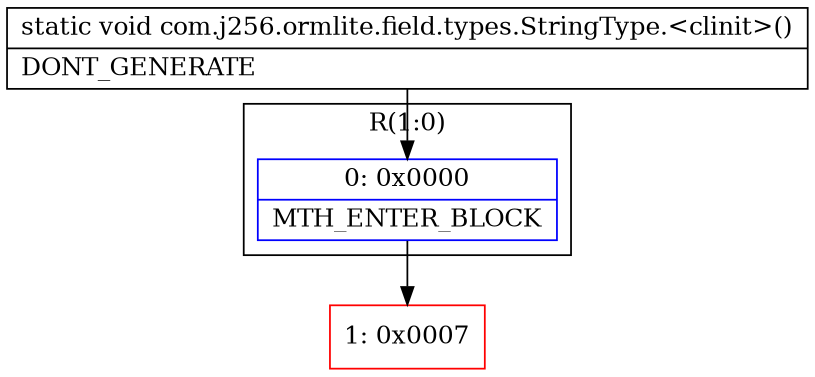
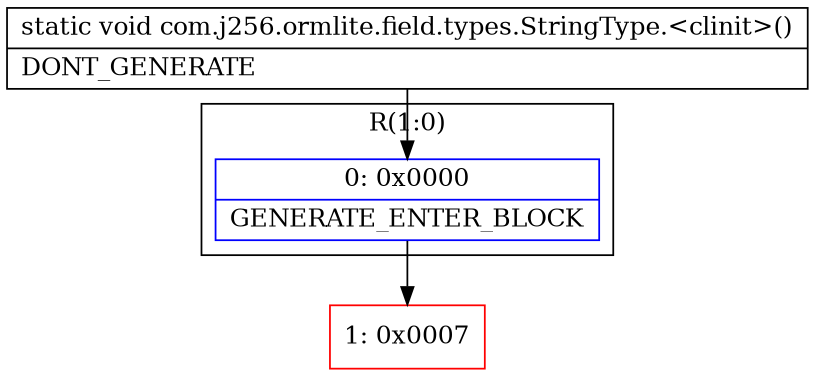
(407, 219) -> (407, 219)
